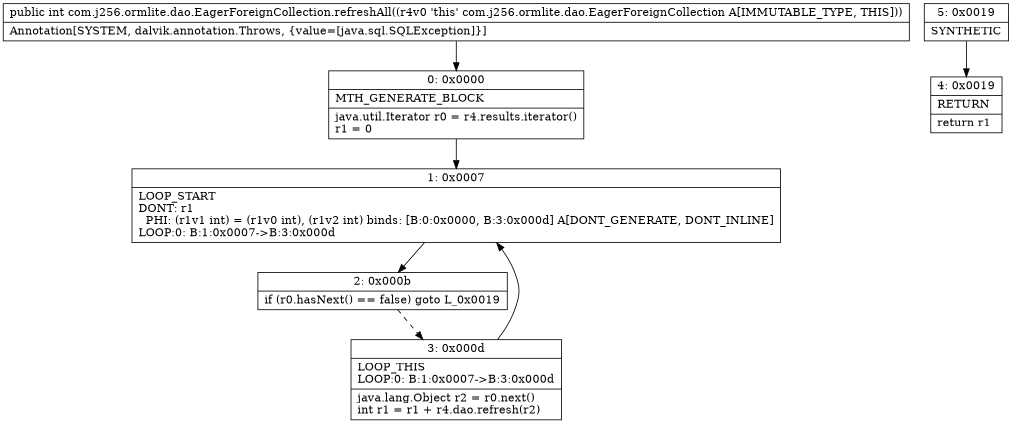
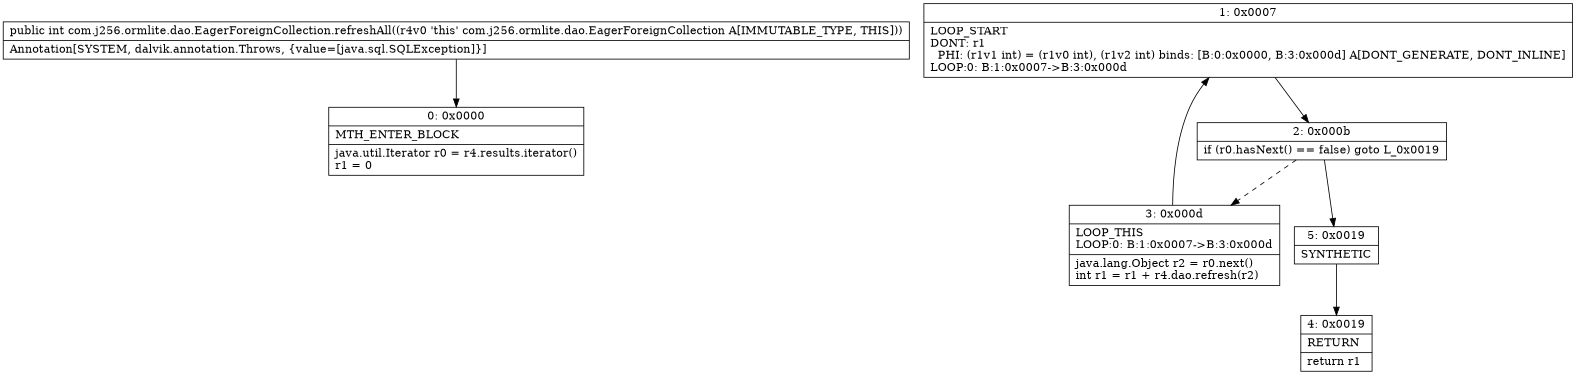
(410, 98) -> (398, 135)
(456, 150) -> none
none -> (1329, 189)
